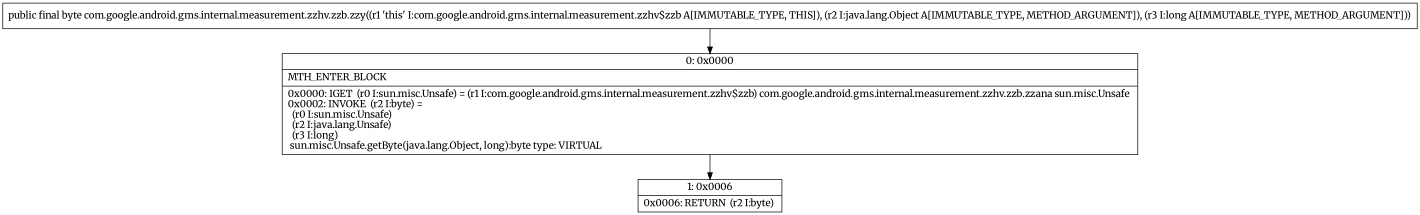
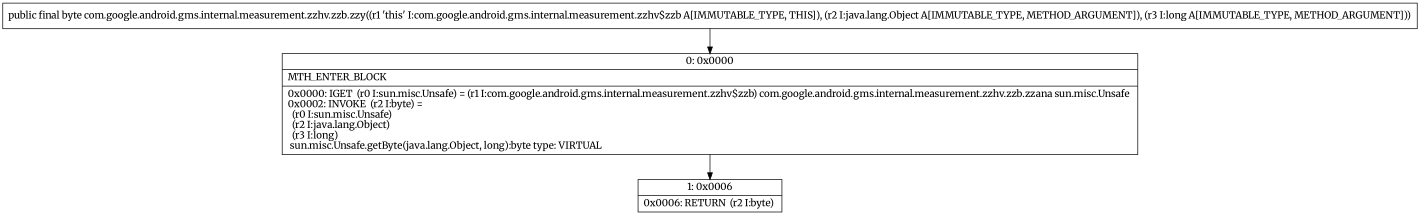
(340, 125) -> (339, 125)
